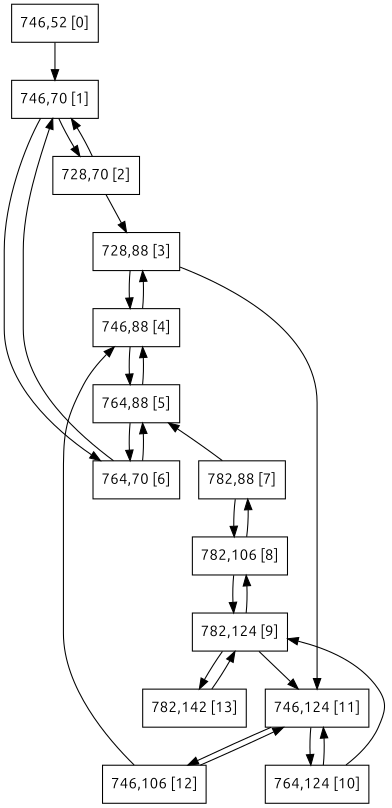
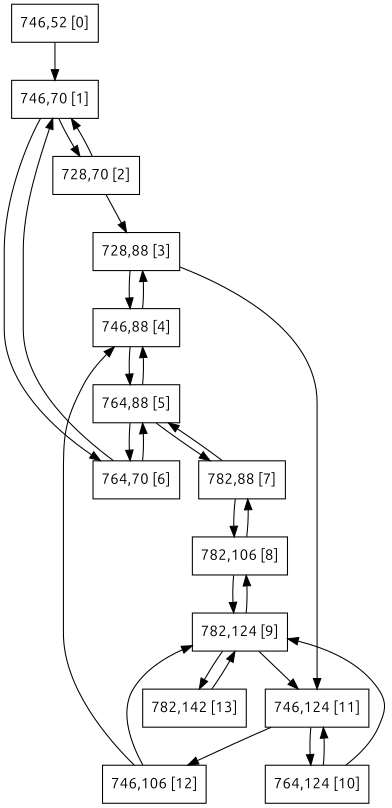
none -> (178, 439)
(237, 749) -> (130, 696)
